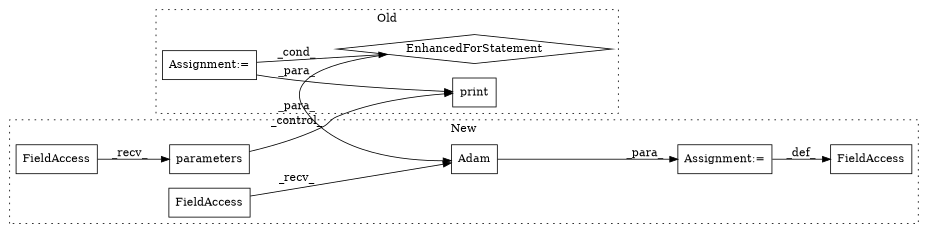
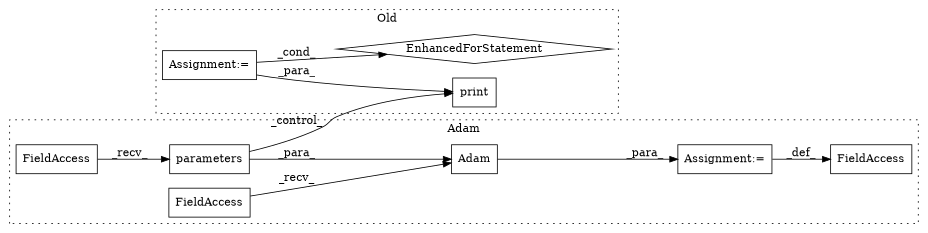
(464, 129) -> (464, 129)
(326, 131) -> (346, 159)
